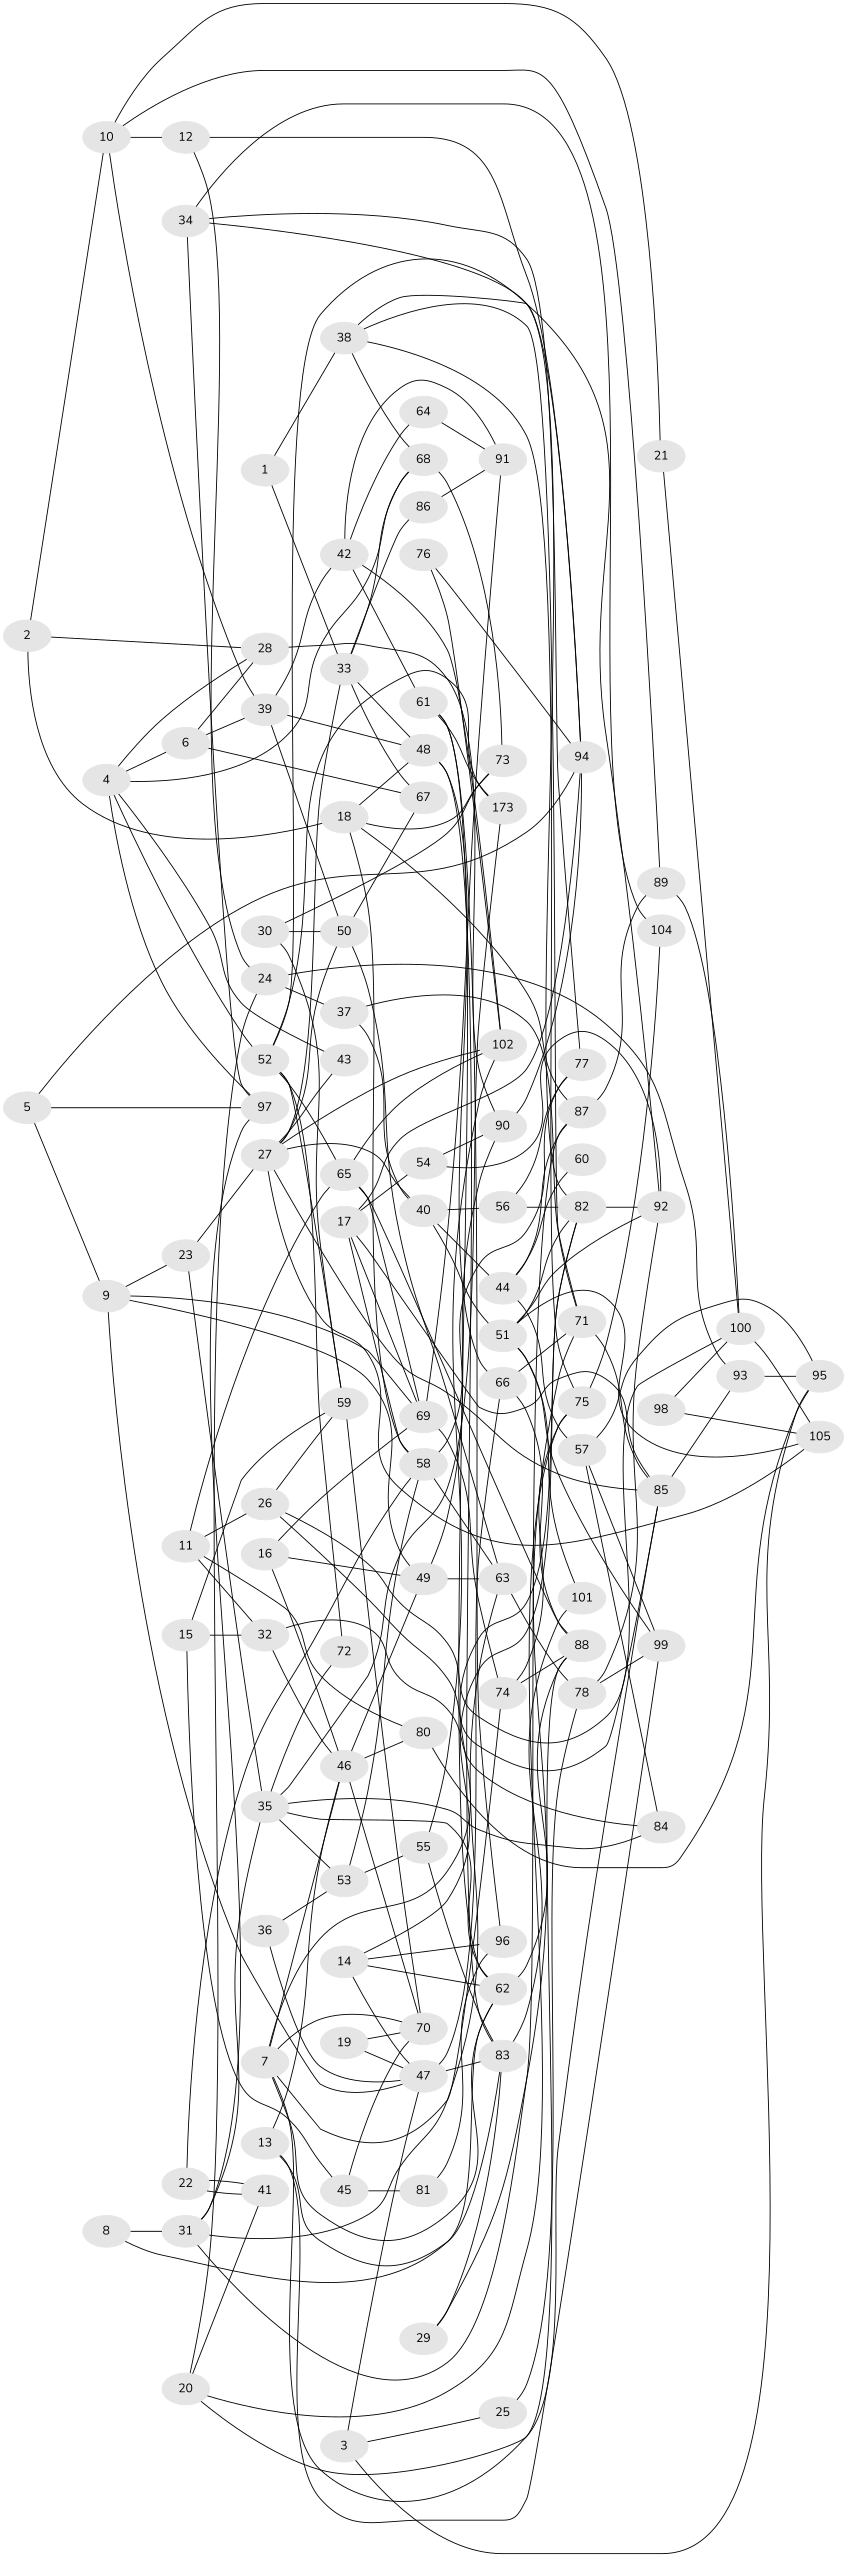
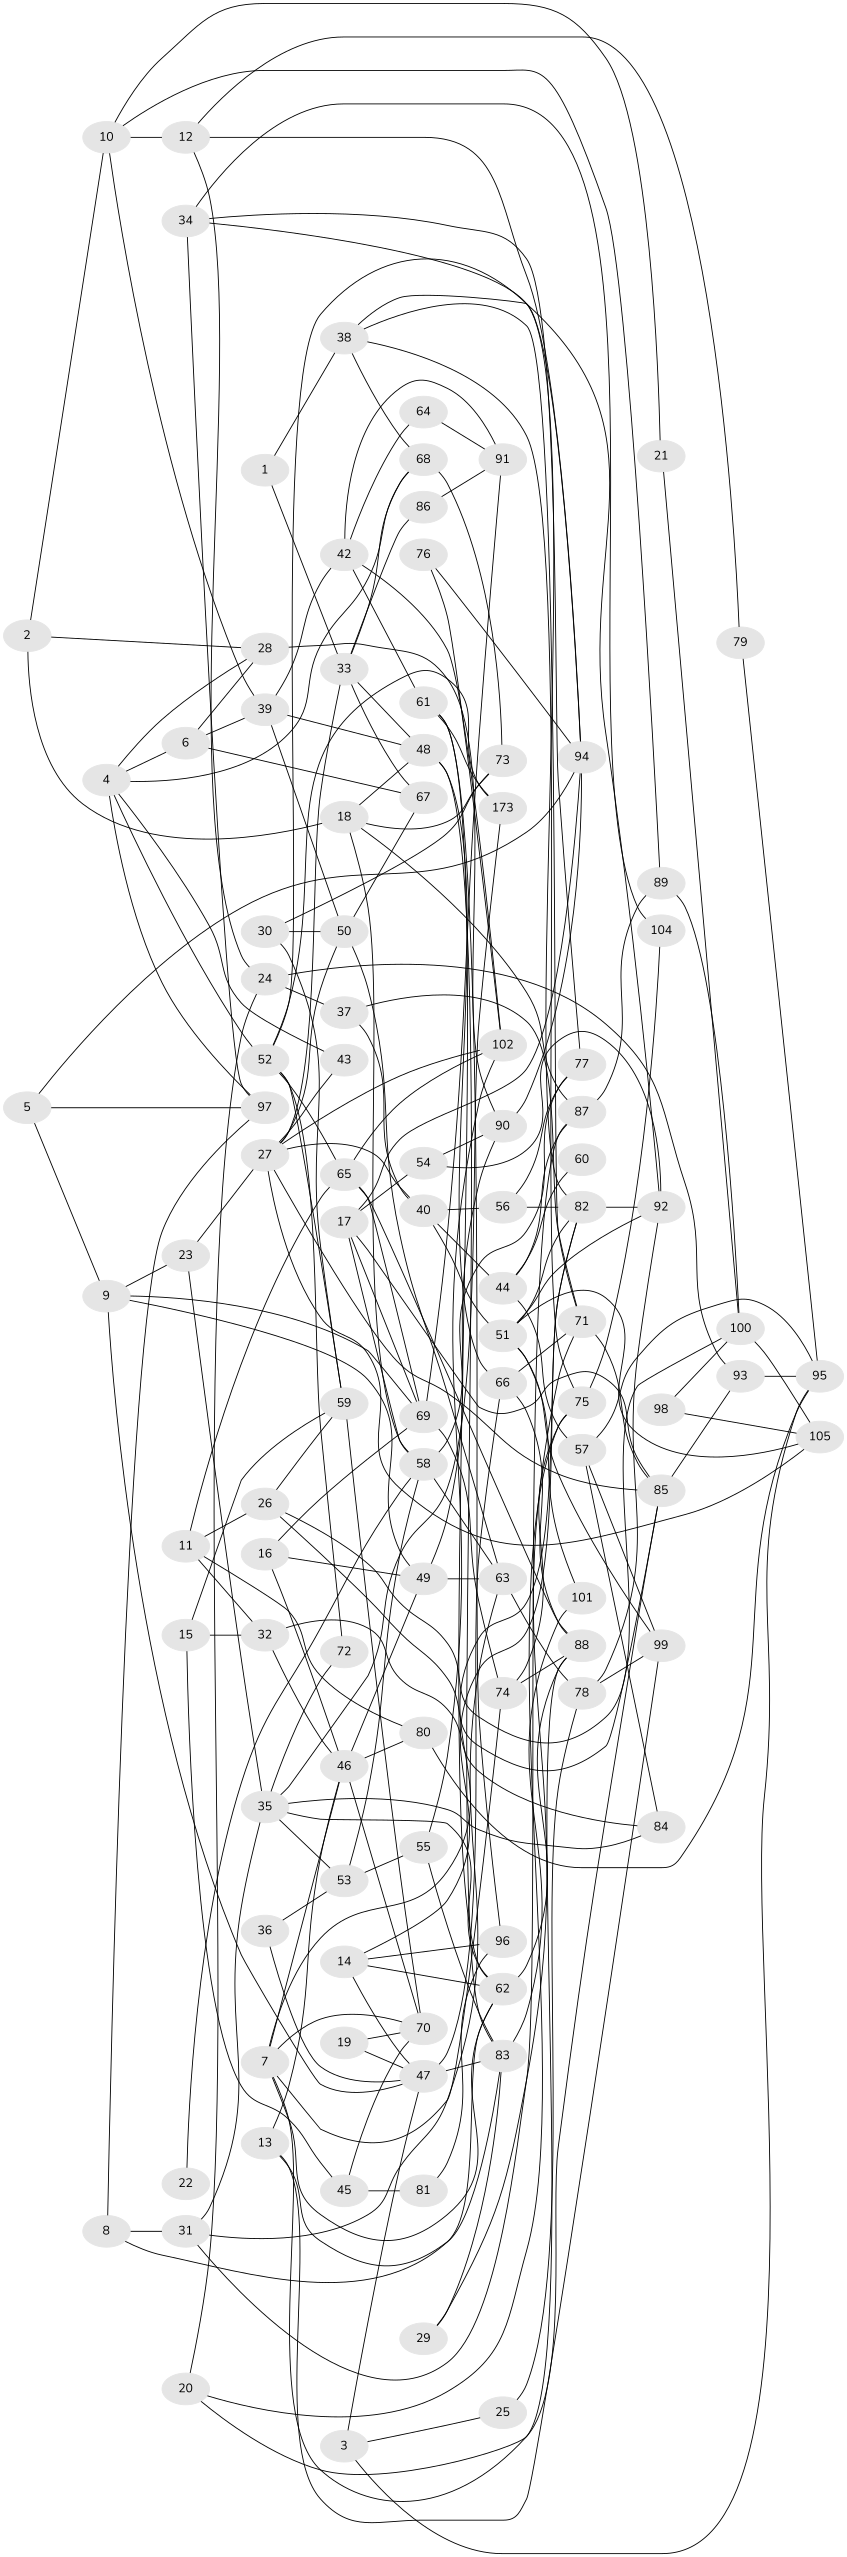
none -> (741, 643)
(225, 1670) -> (125, 1651)
(265, 2191) -> none
